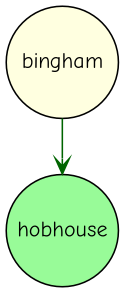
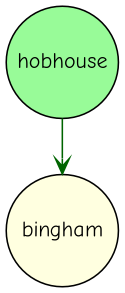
(62, 138) -> (62, 138)
